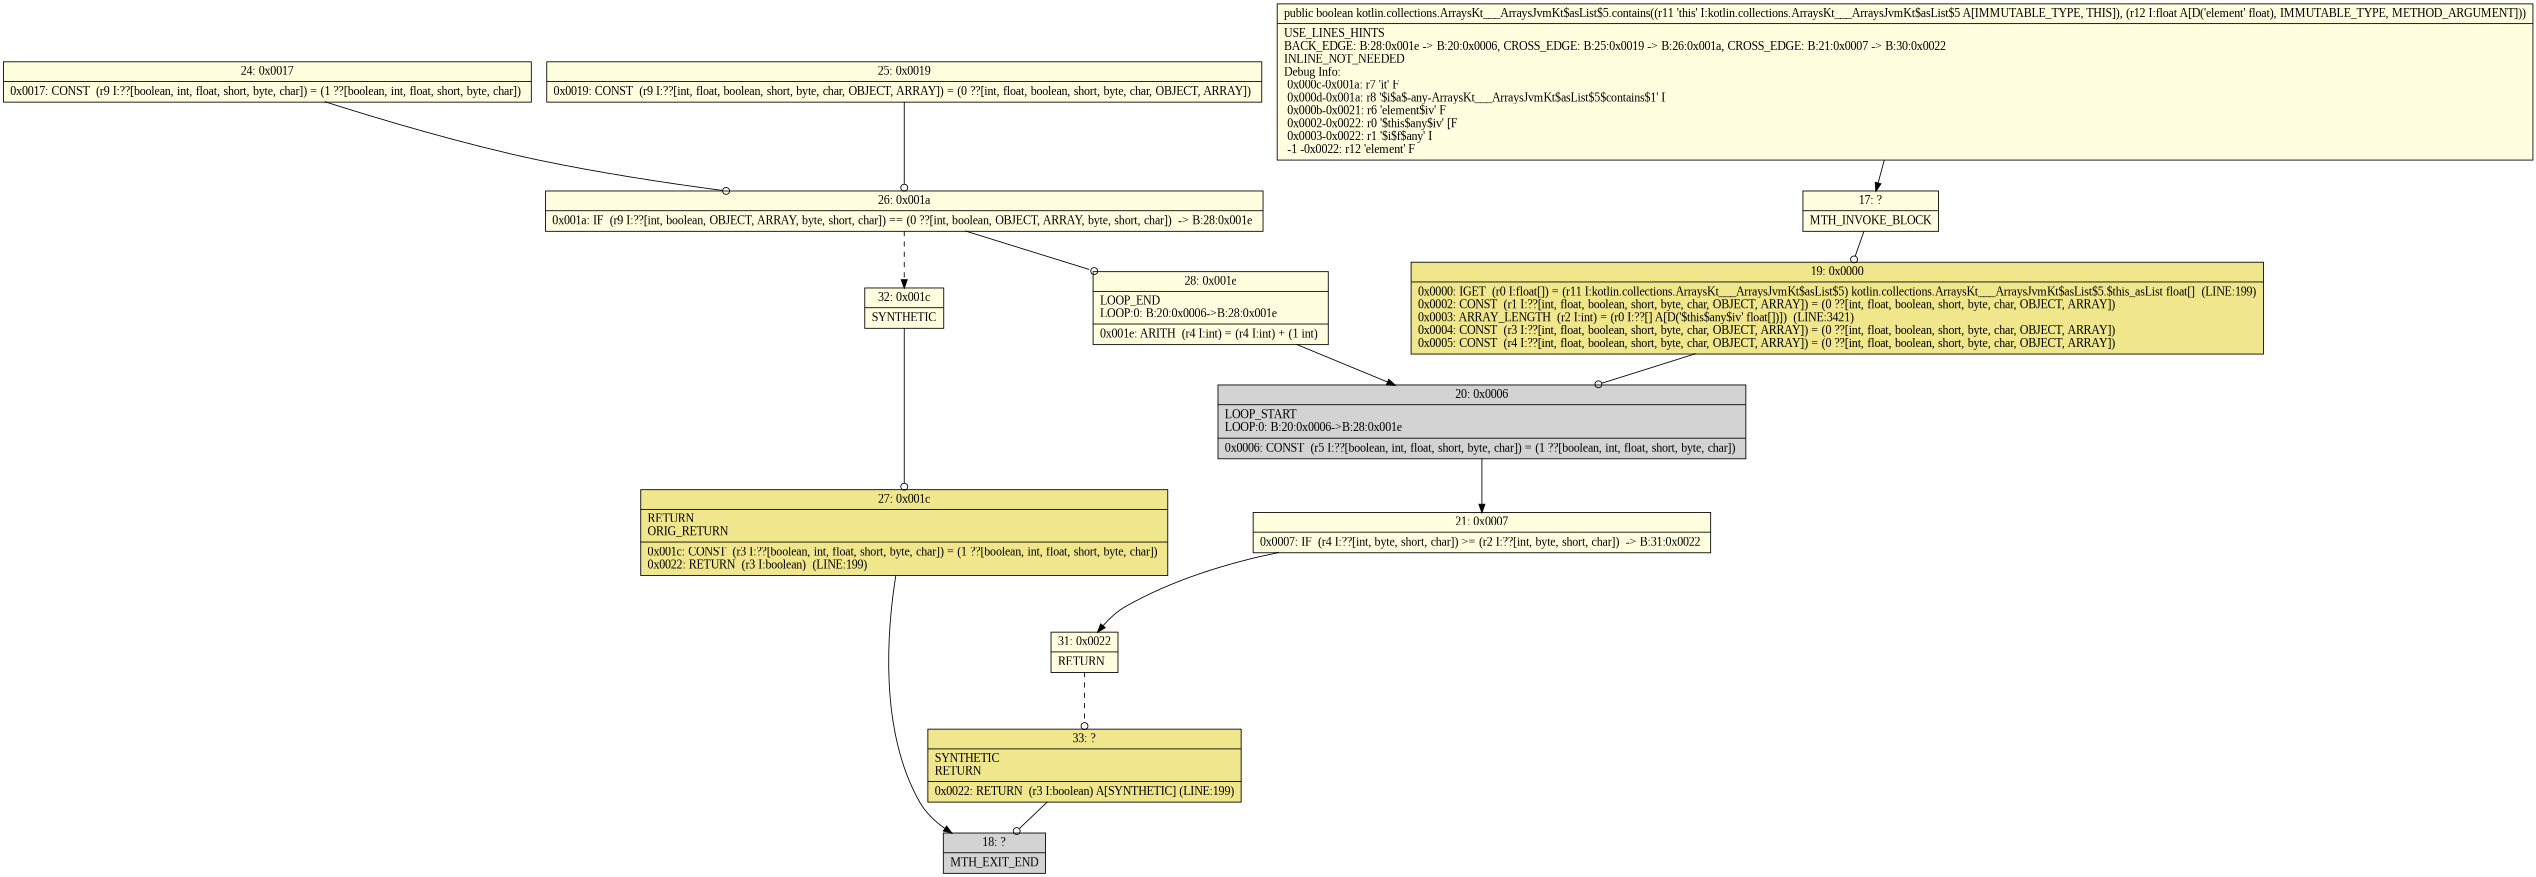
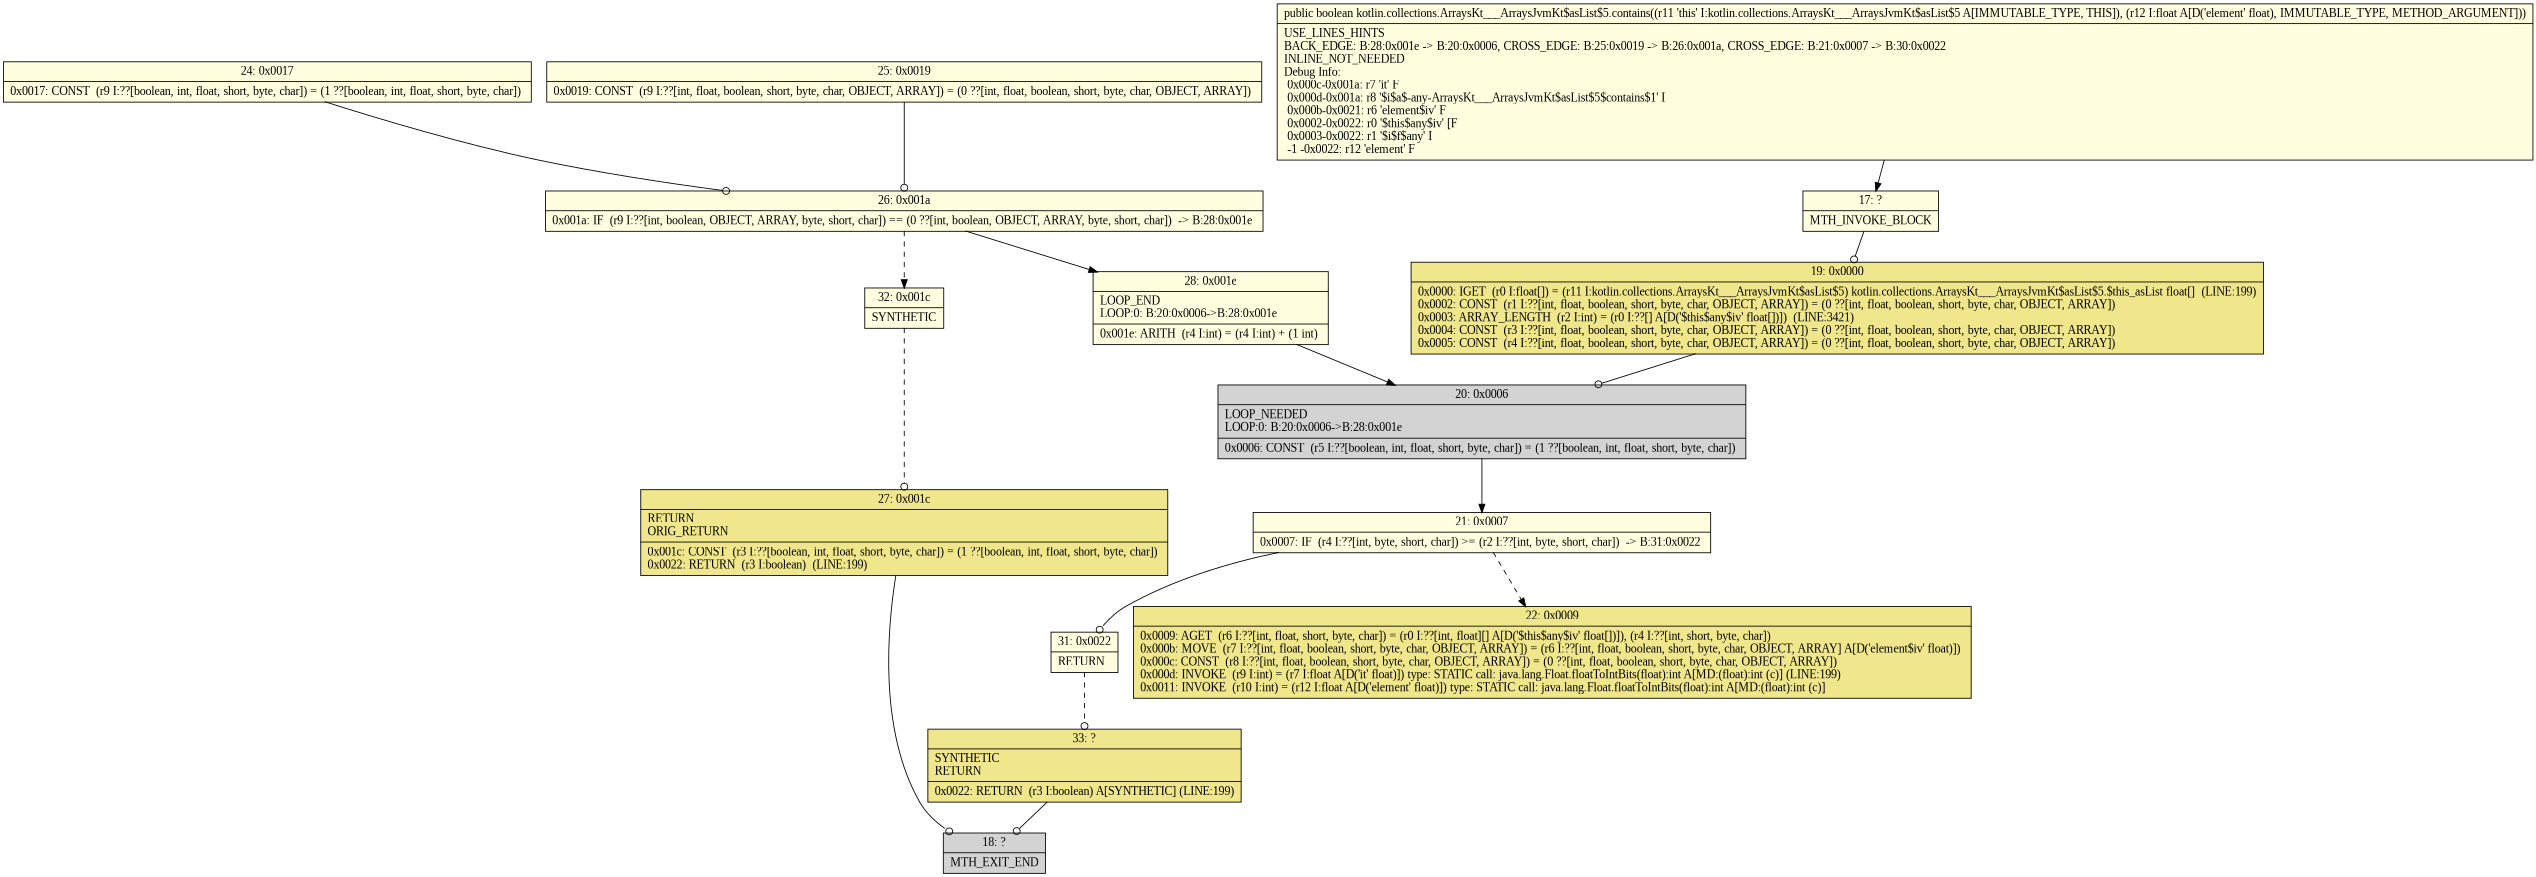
(1027, 250) -> (1027, 250)
(904, 406) -> (904, 406)
(1261, 415) -> (1266, 415)
(1186, 579) -> (1186, 579)
none -> (1552, 652)
(892, 709) -> (892, 709)
